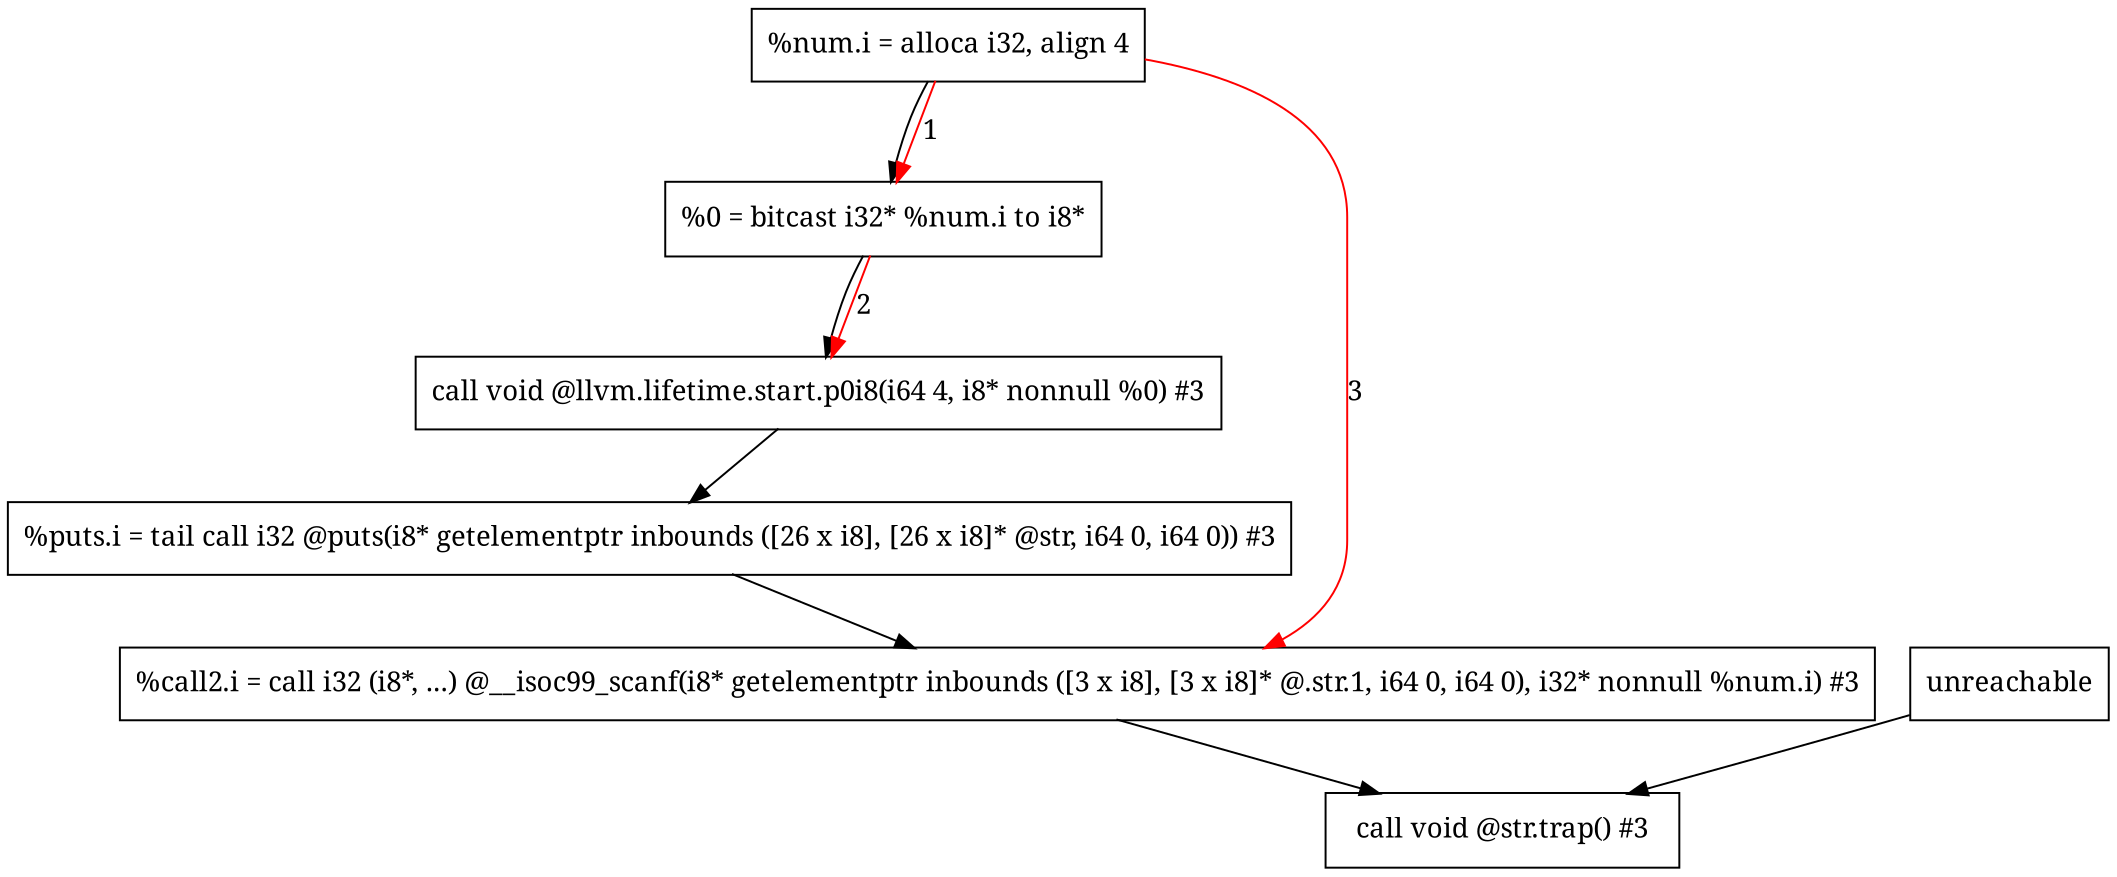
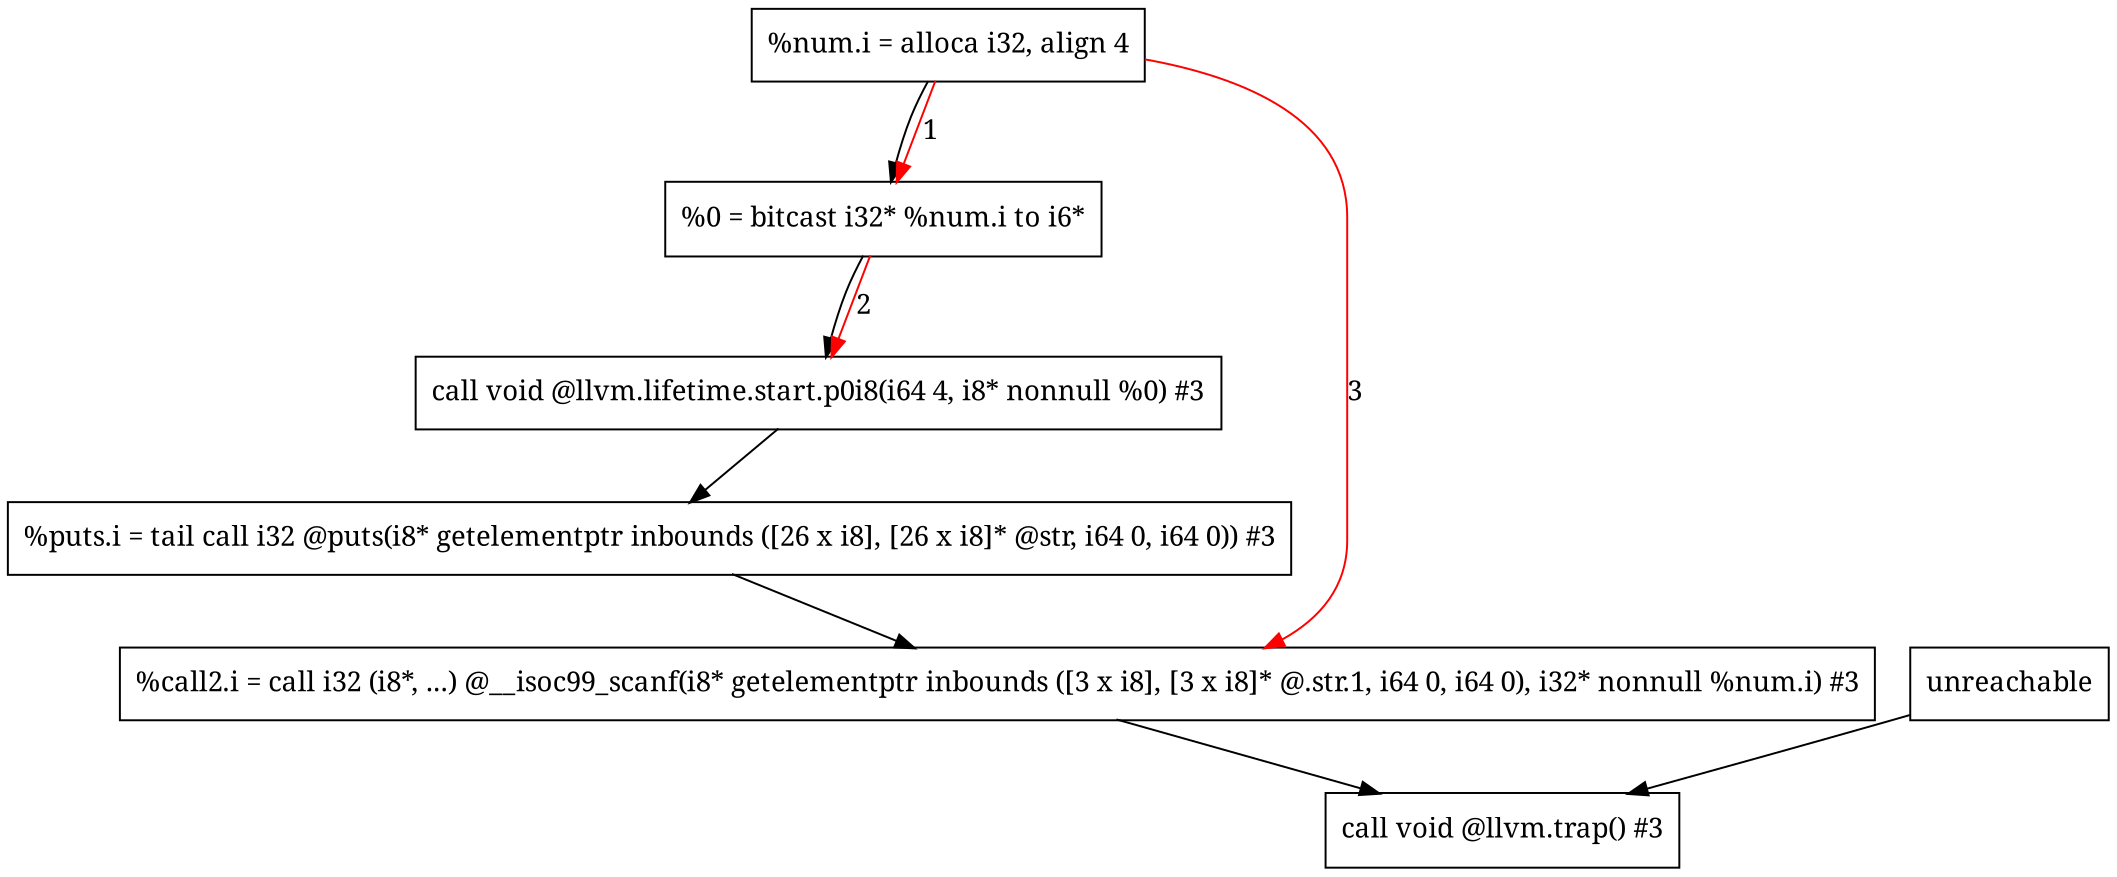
(883, 219) -> (883, 219)
(1502, 830) -> (1502, 830)
